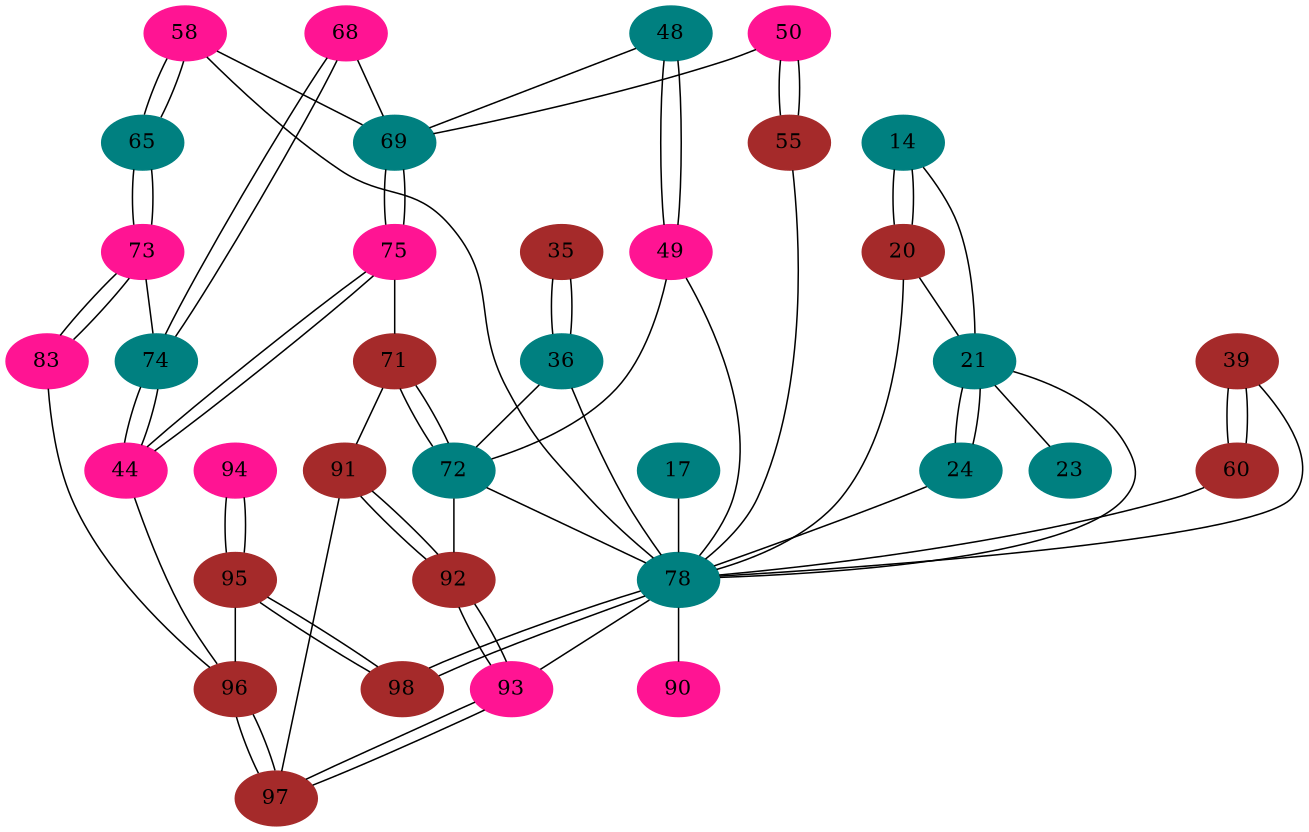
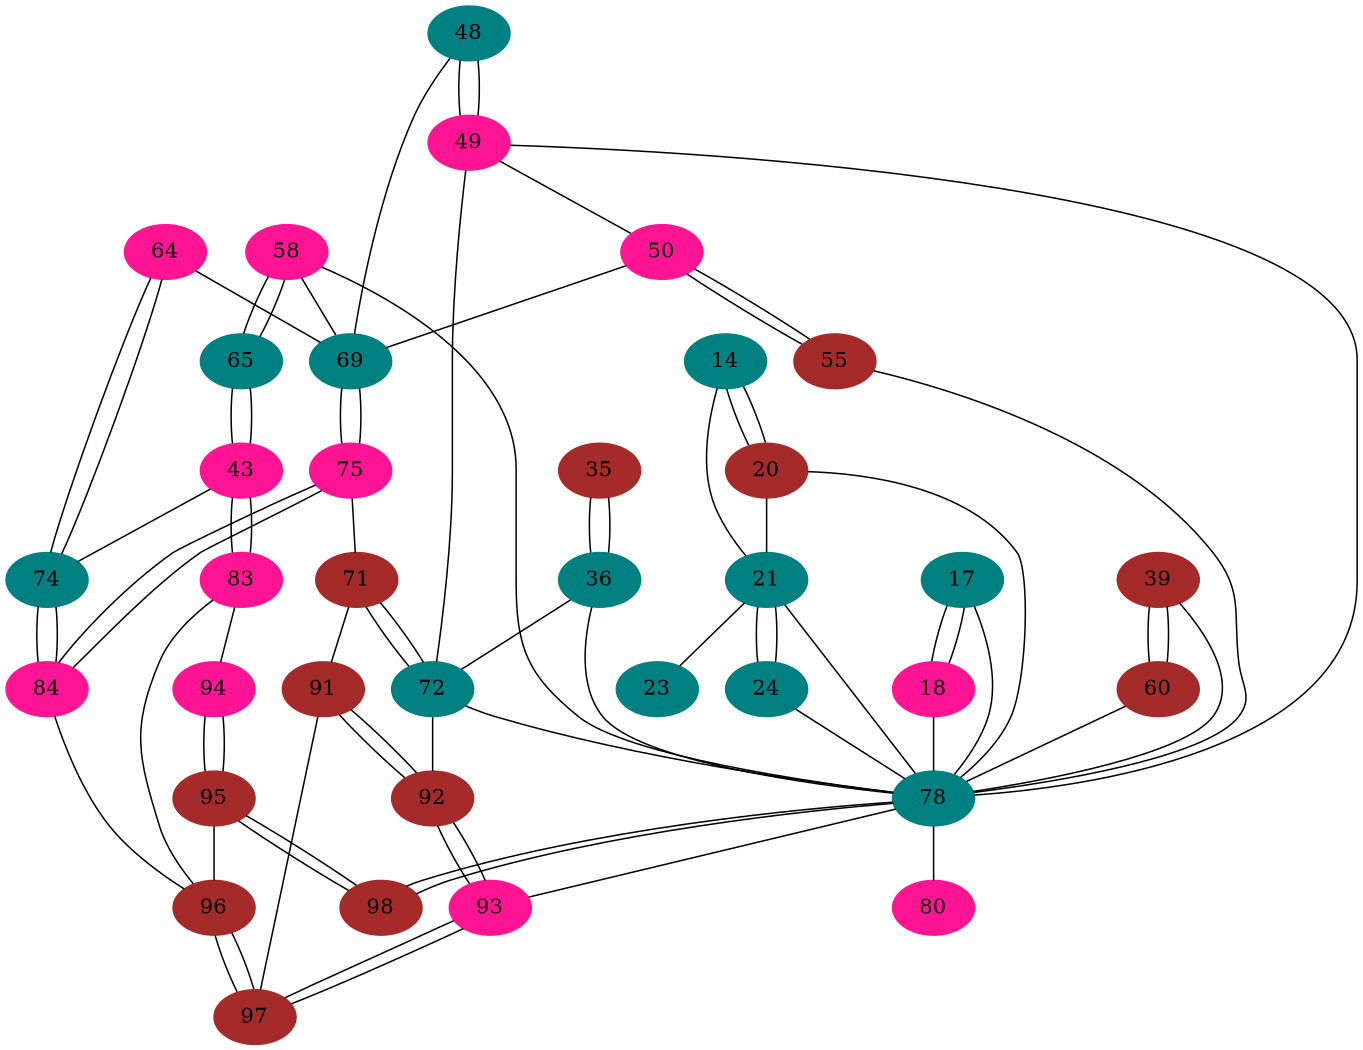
(346, 33) -> (165, 252)
none -> (565, 197)
(143, 252) -> (241, 471)
(126, 471) -> (47, 689)
none -> (228, 635)
(679, 689) -> (934, 908)
none -> (934, 689)
